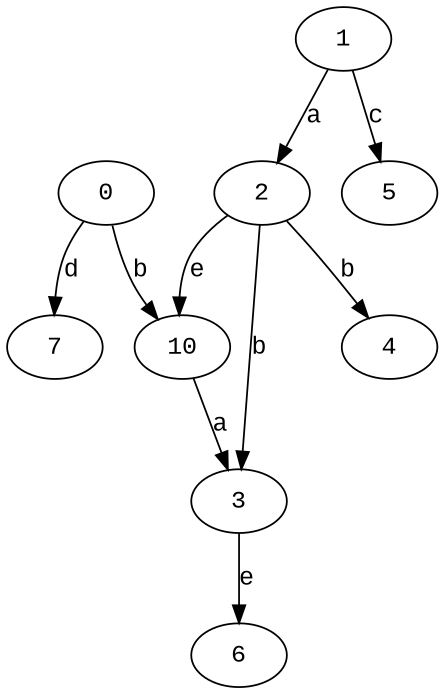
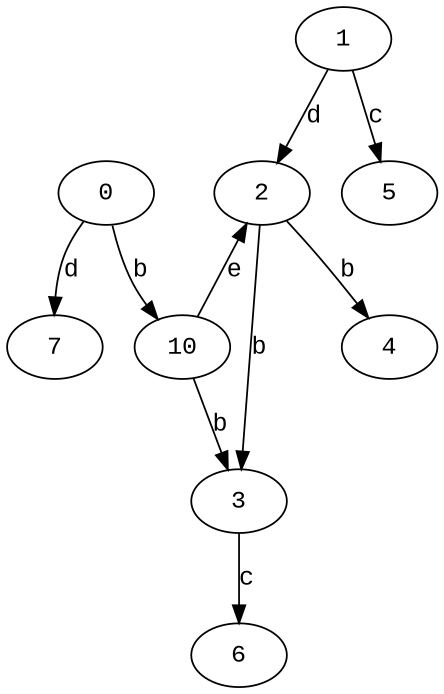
(314, 116) -> (314, 116)
(193, 250) -> (218, 278)
(220, 424) -> (220, 424)
(247, 578) -> (247, 578)
